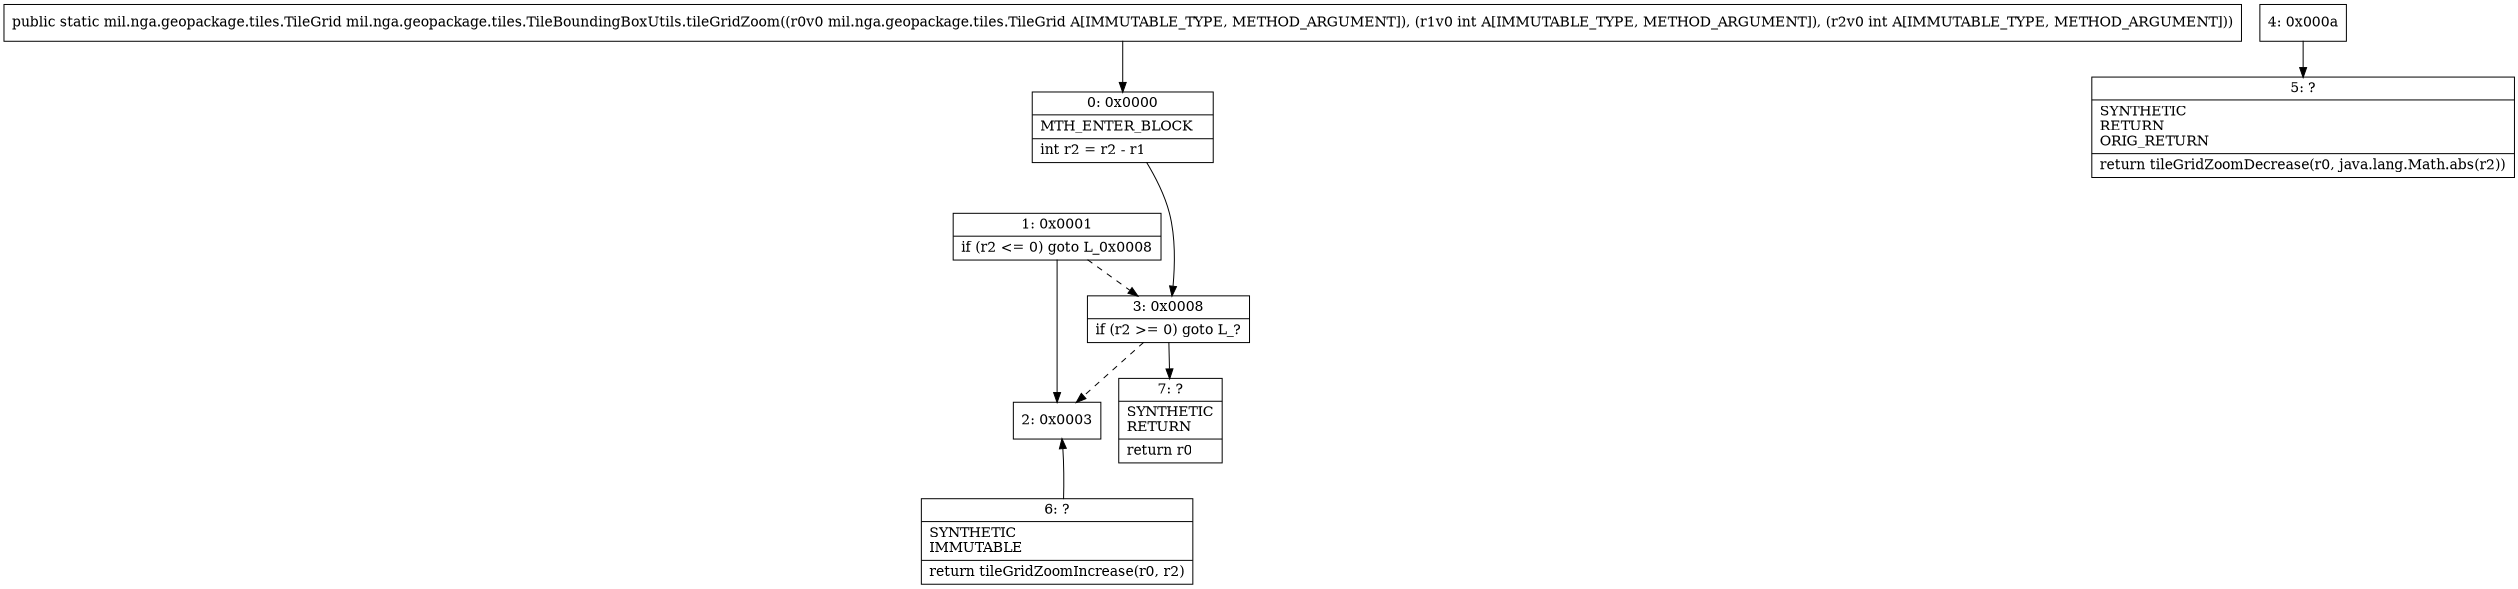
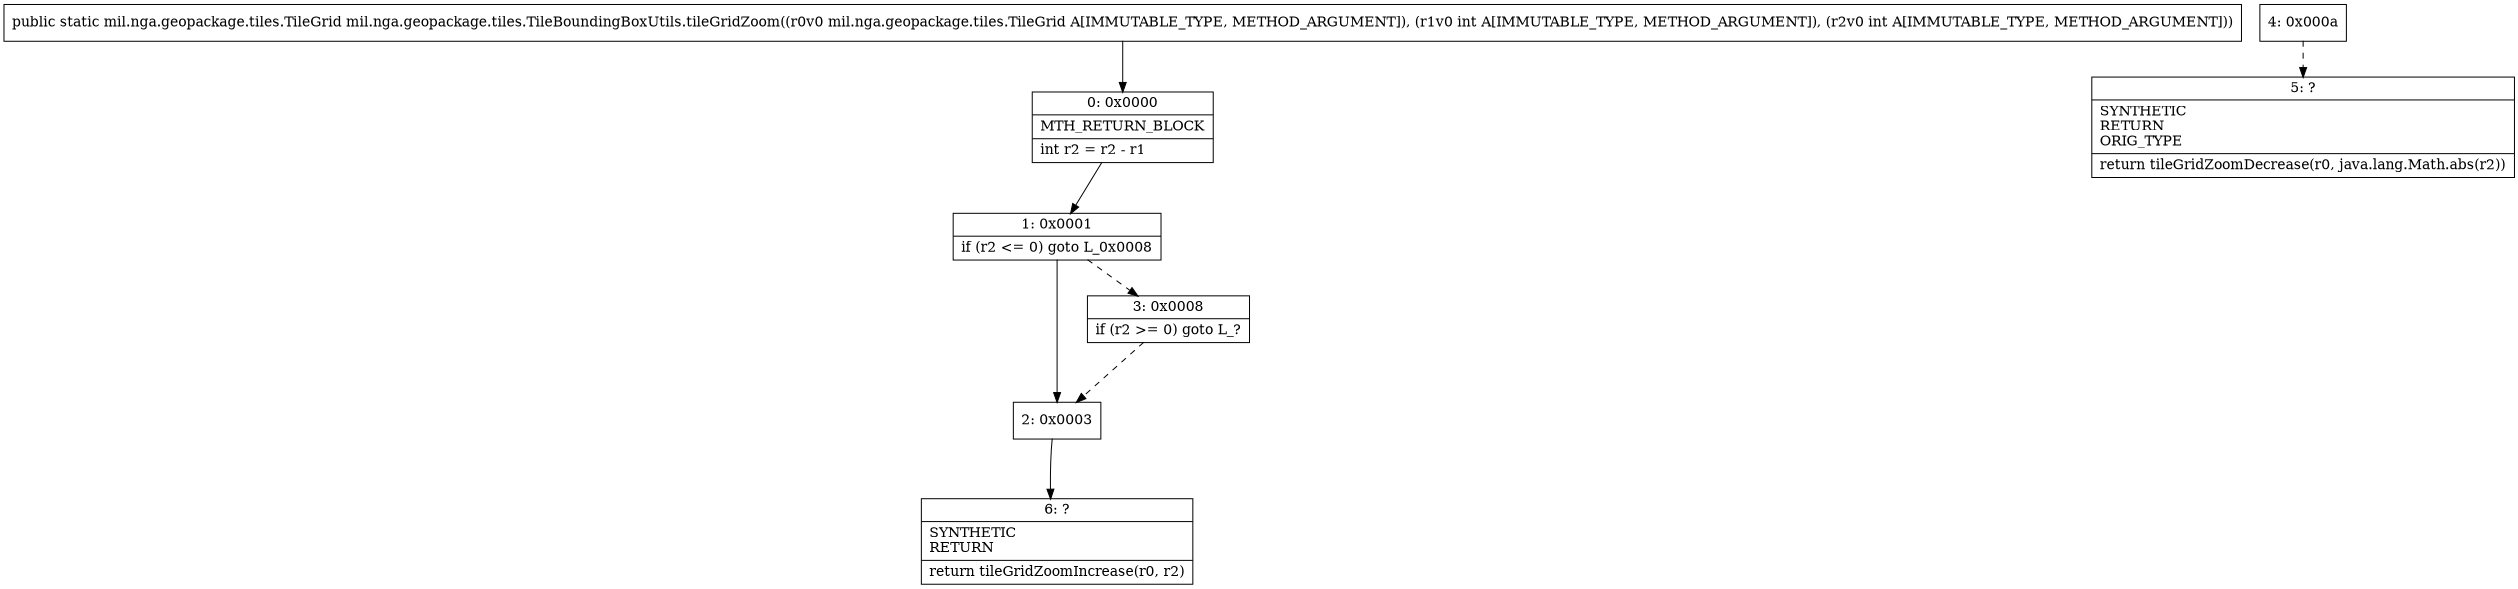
(2303, 54) -> (2303, 54)
(1117, 126) -> (1123, 126)
(2154, 141) -> (2142, 141)
(1171, 222) -> (1089, 184)
(1170, 421) -> none
(1064, 474) -> (1051, 464)
(976, 548) -> (962, 548)
